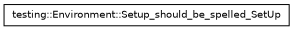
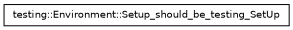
(147, 15) -> (147, 15)
